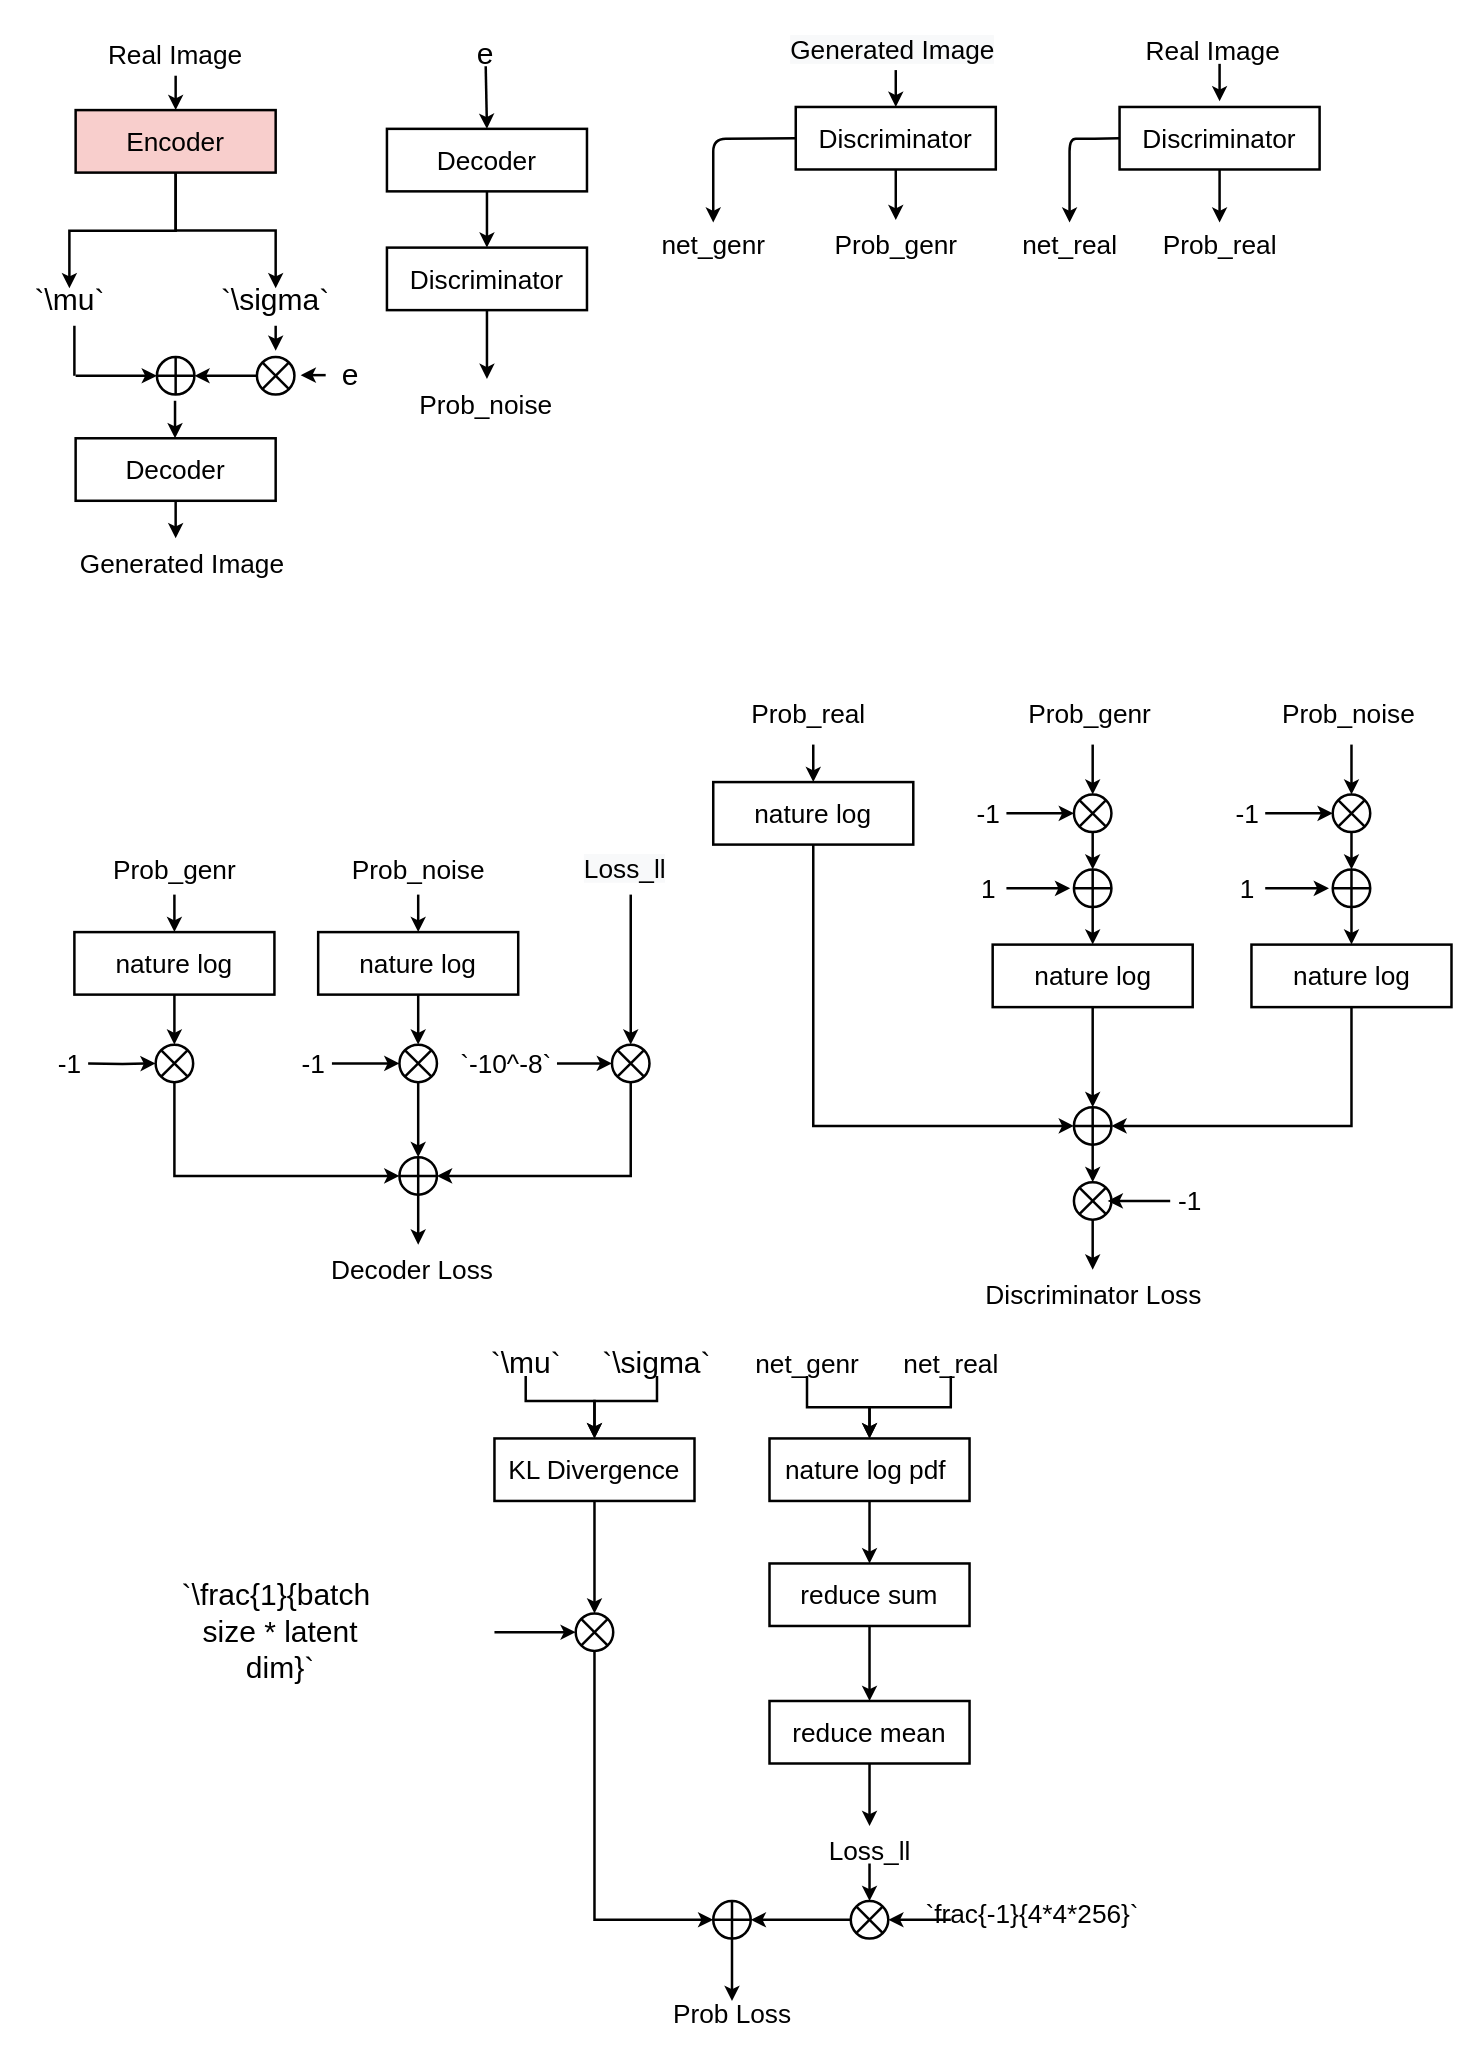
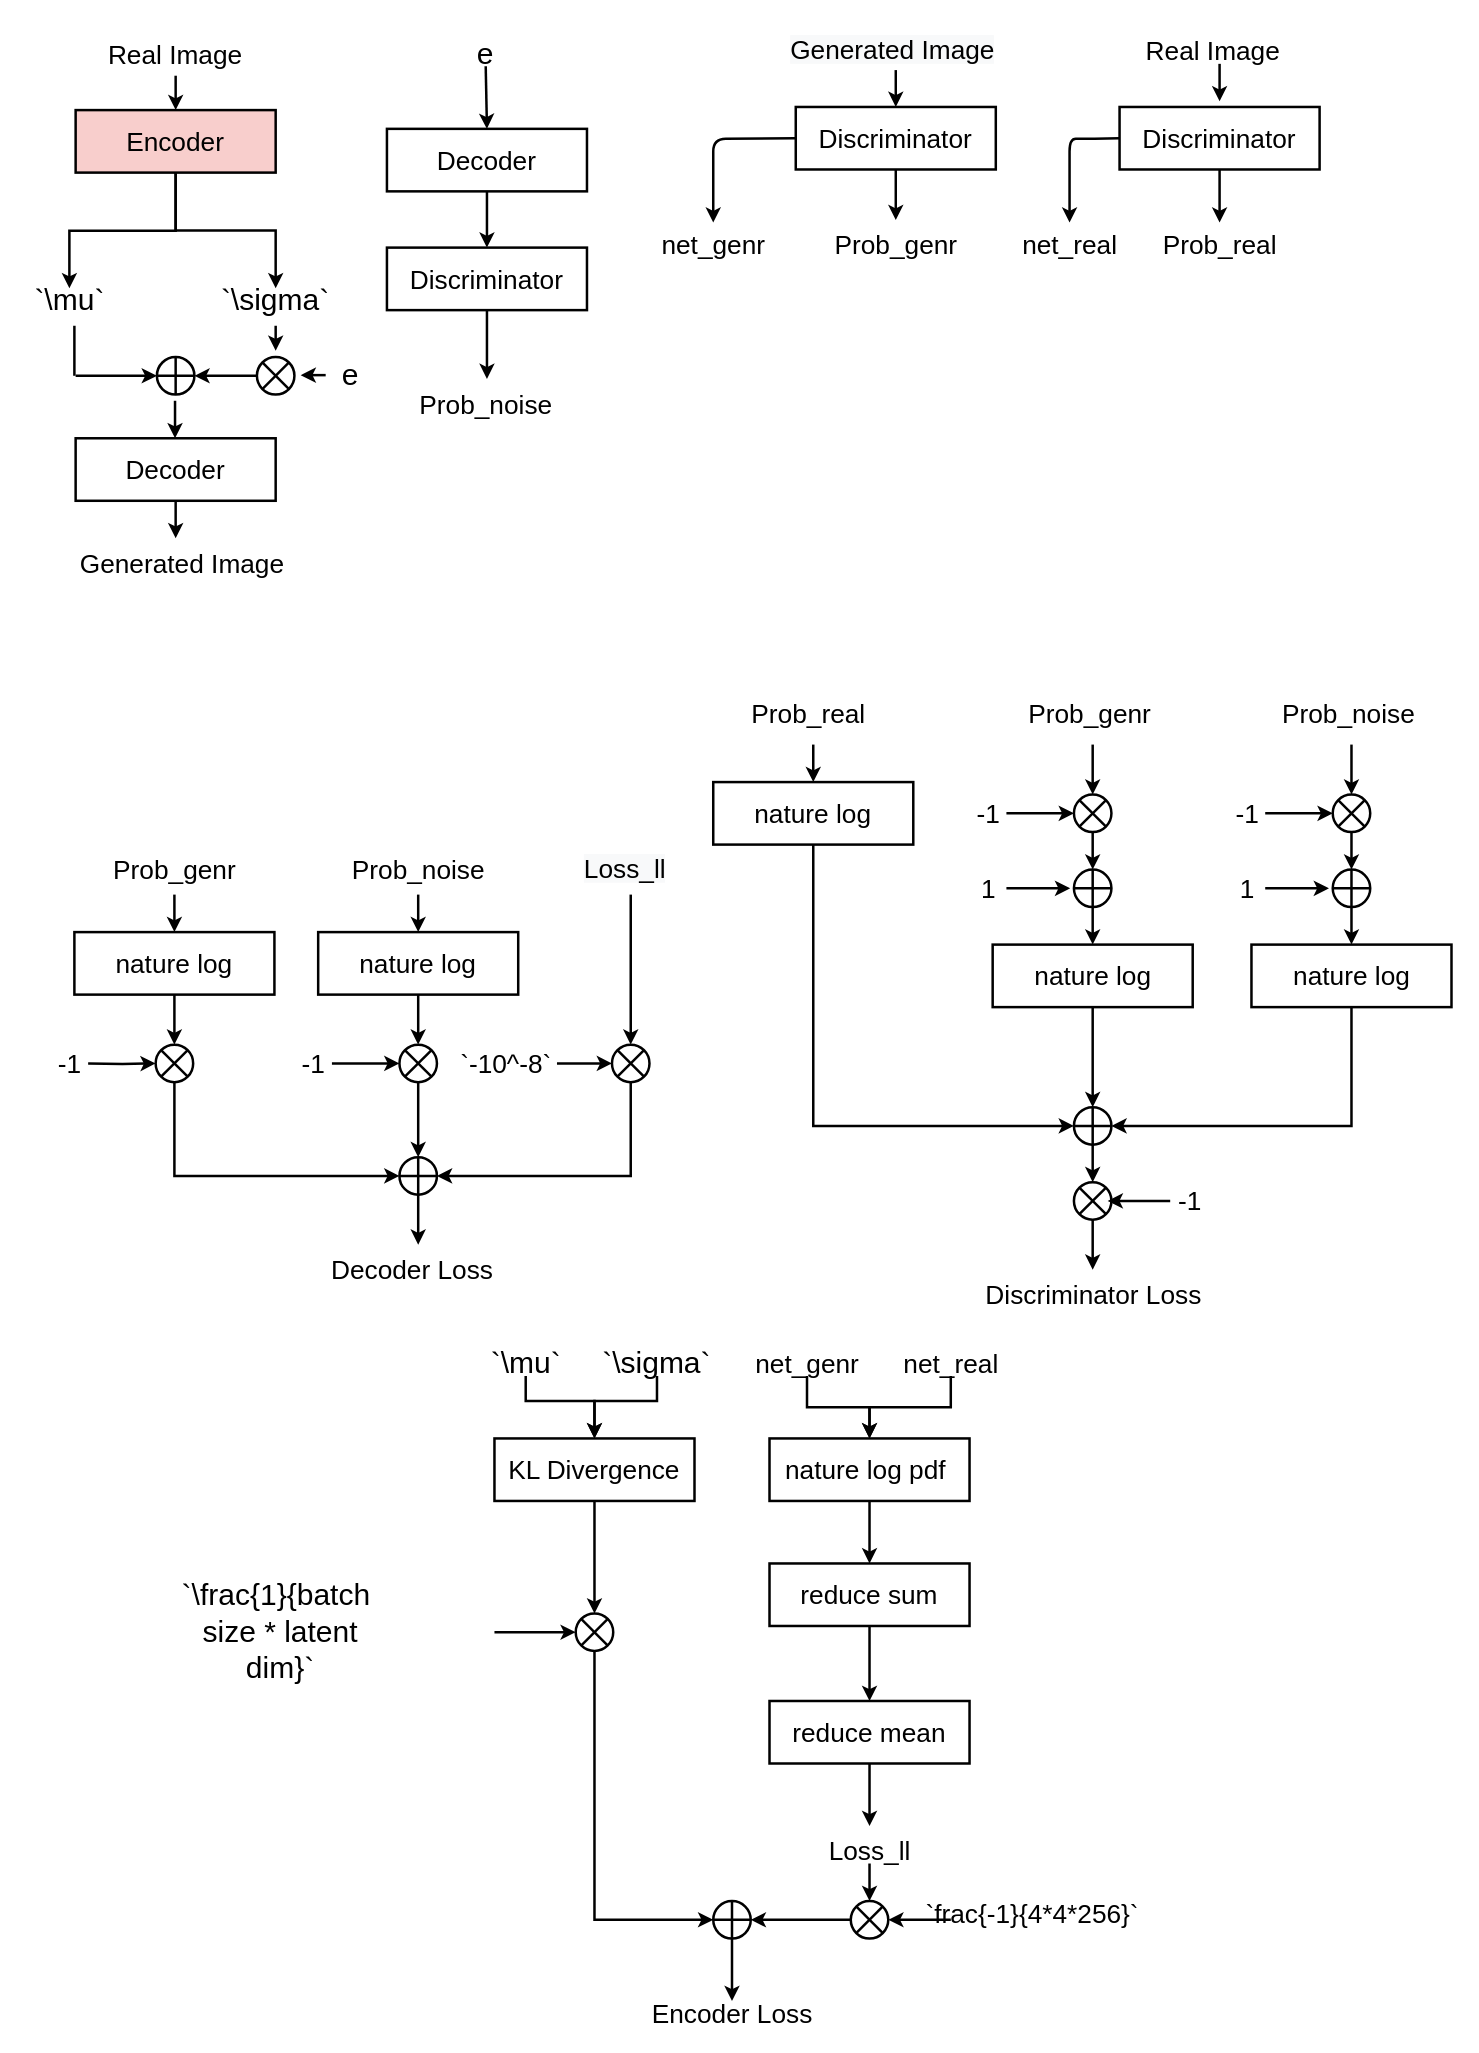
(733, 2013) -> (733, 2013)
